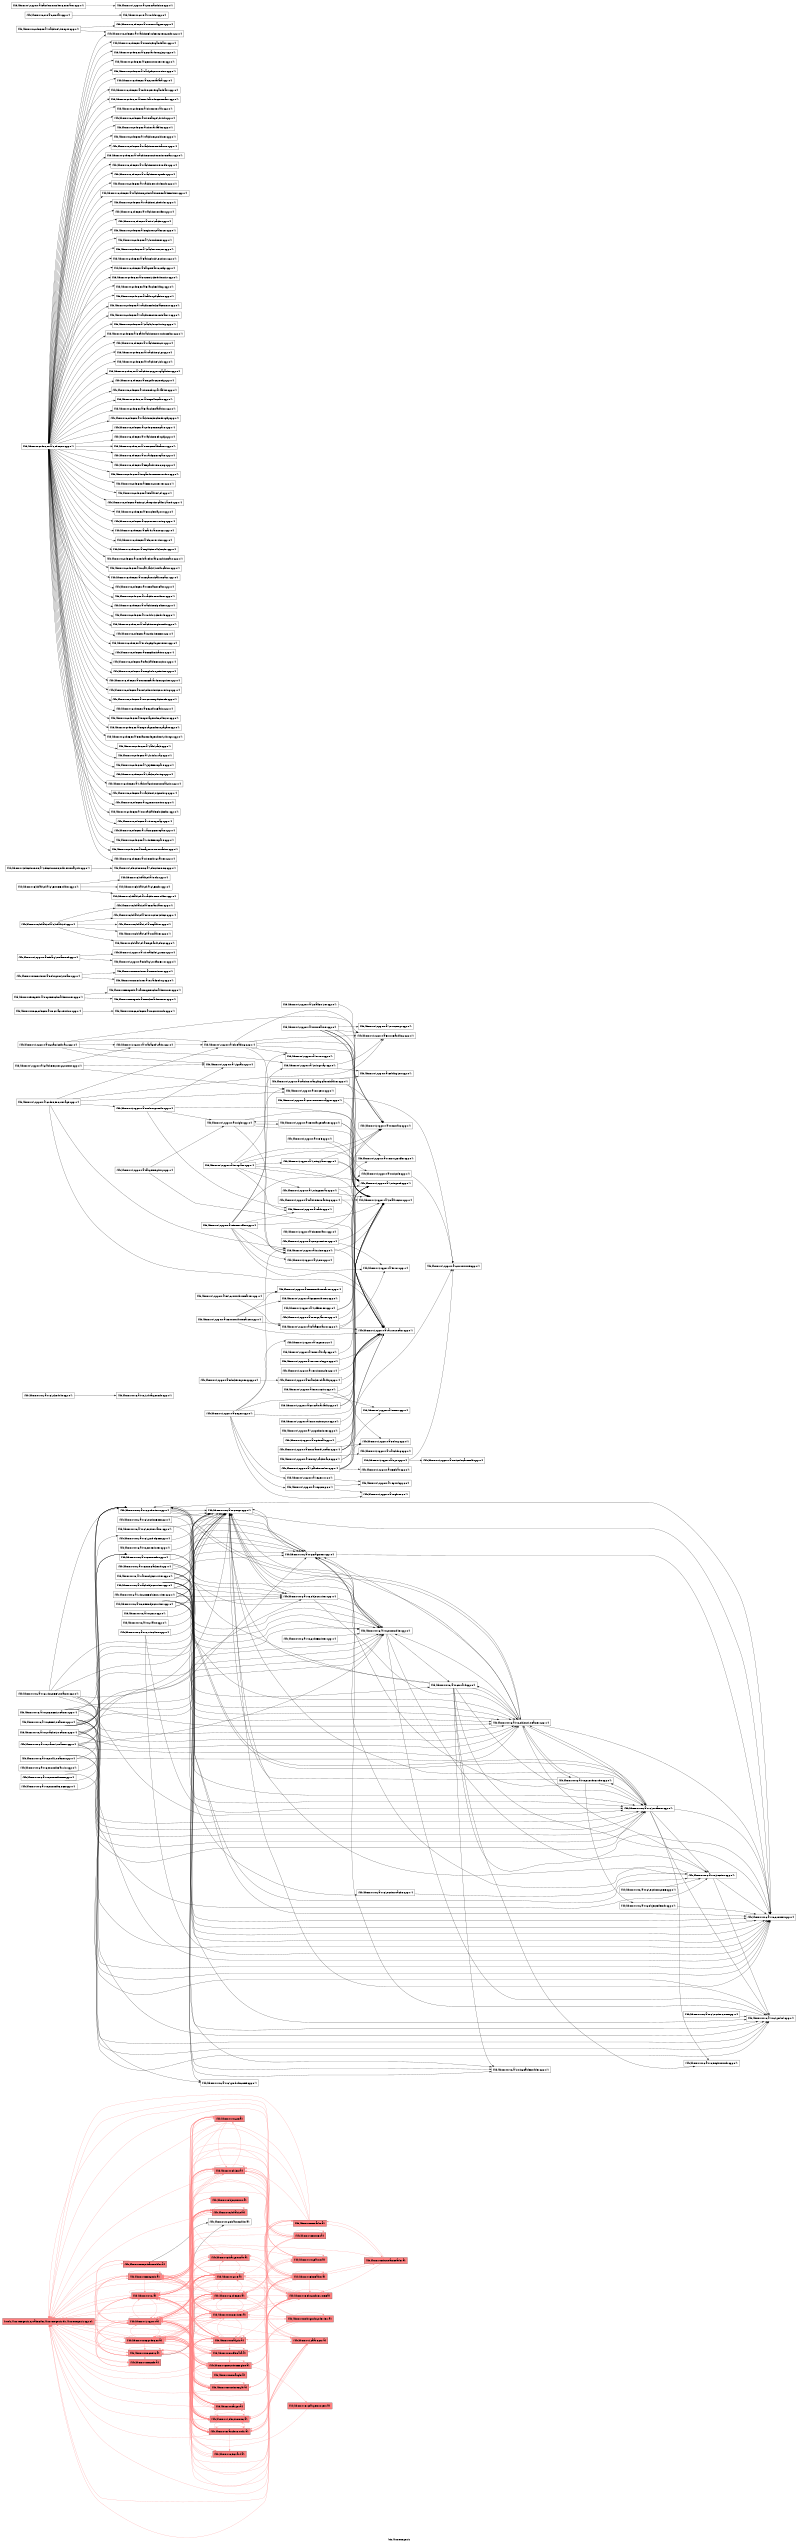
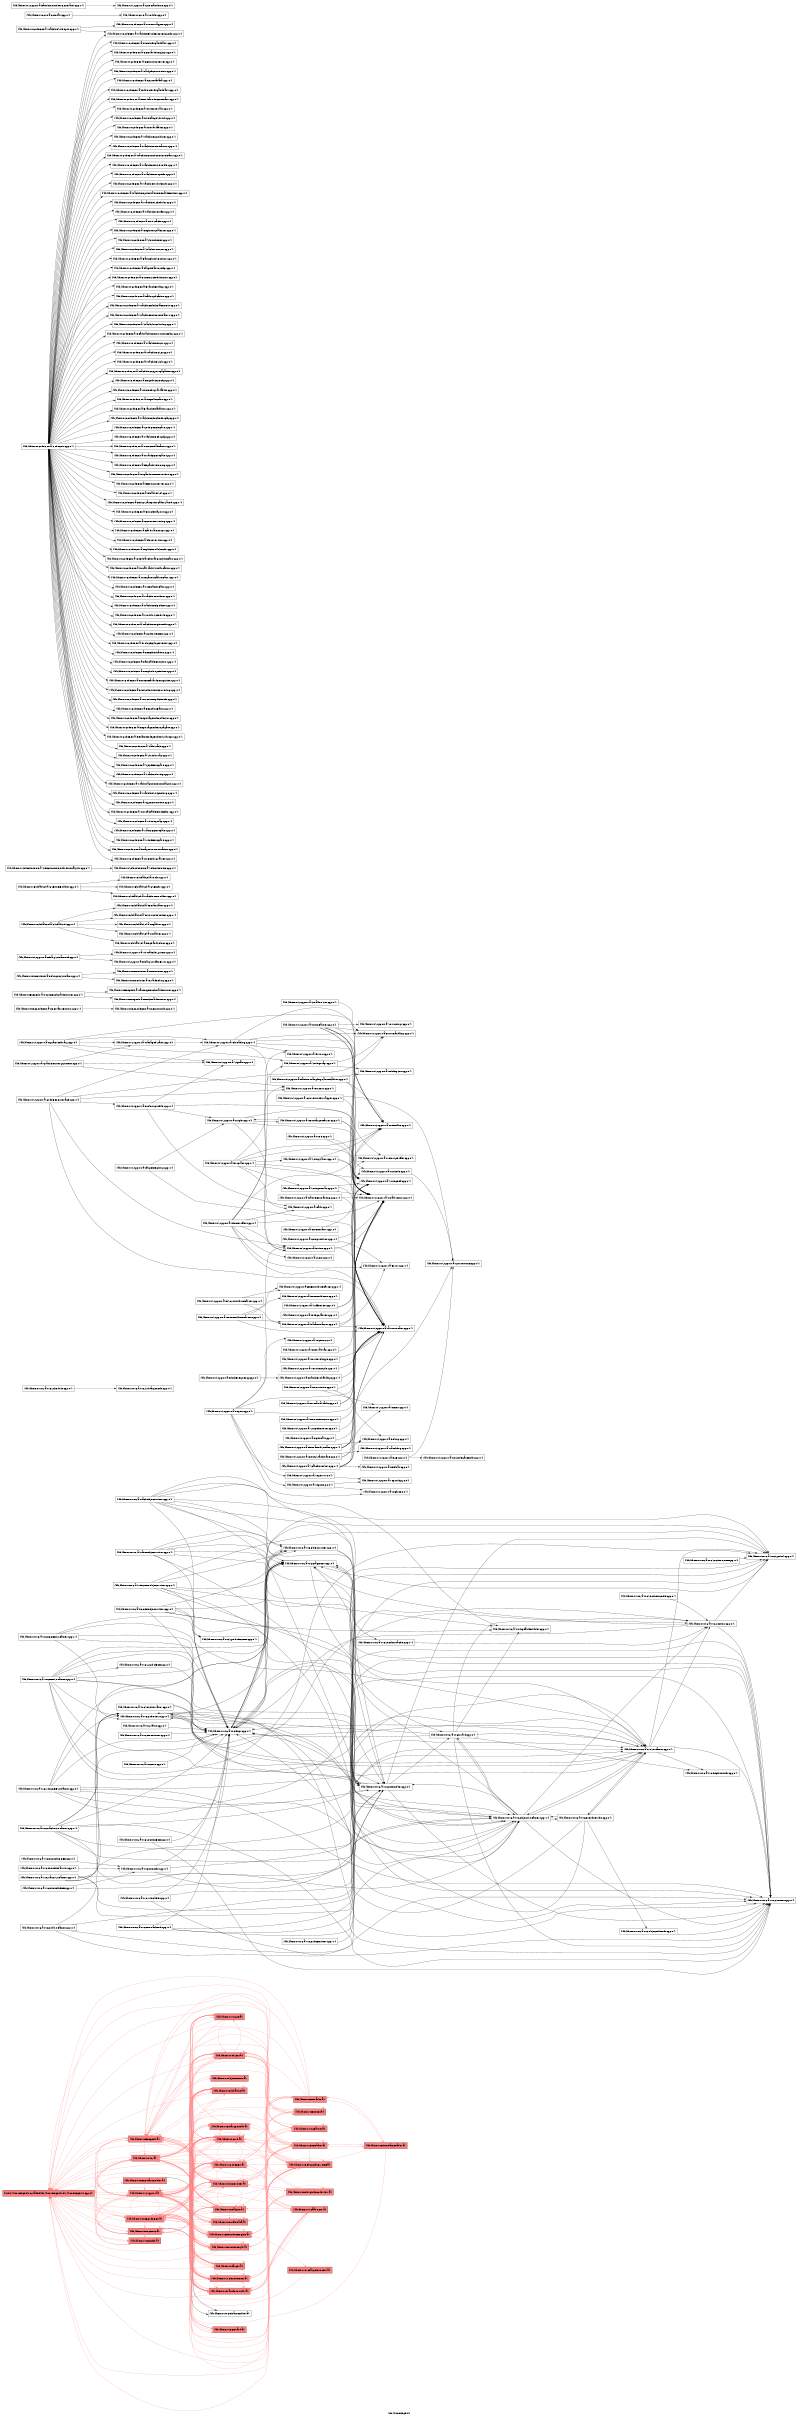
(230, 2375) -> none
